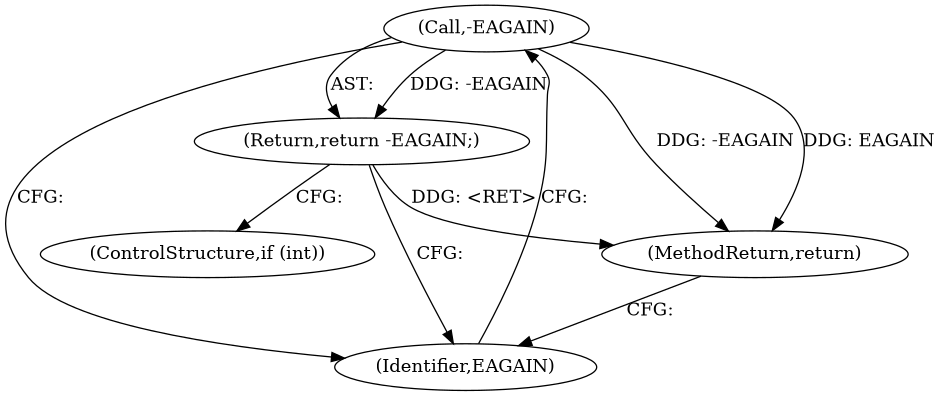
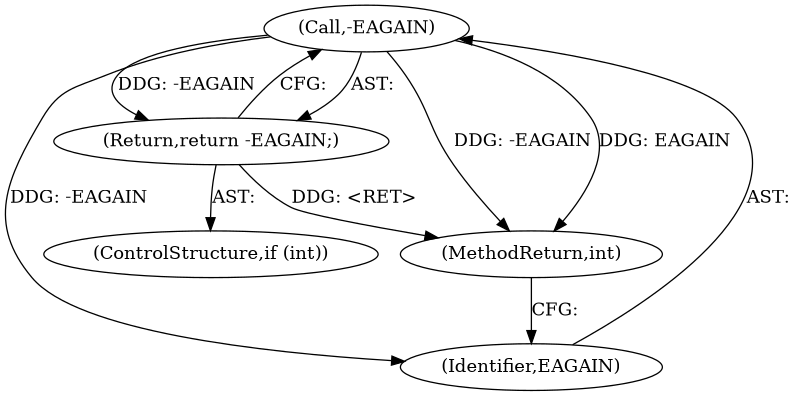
(43, 198) -> (79, 198)
(322, 198) -> (237, 198)
(568, 198) -> (771, 198)
(405, 250) -> (271, 83)
(755, 254) -> (531, 254)
